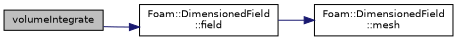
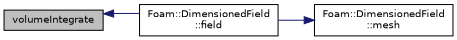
(116, 27) -> (127, 13)
